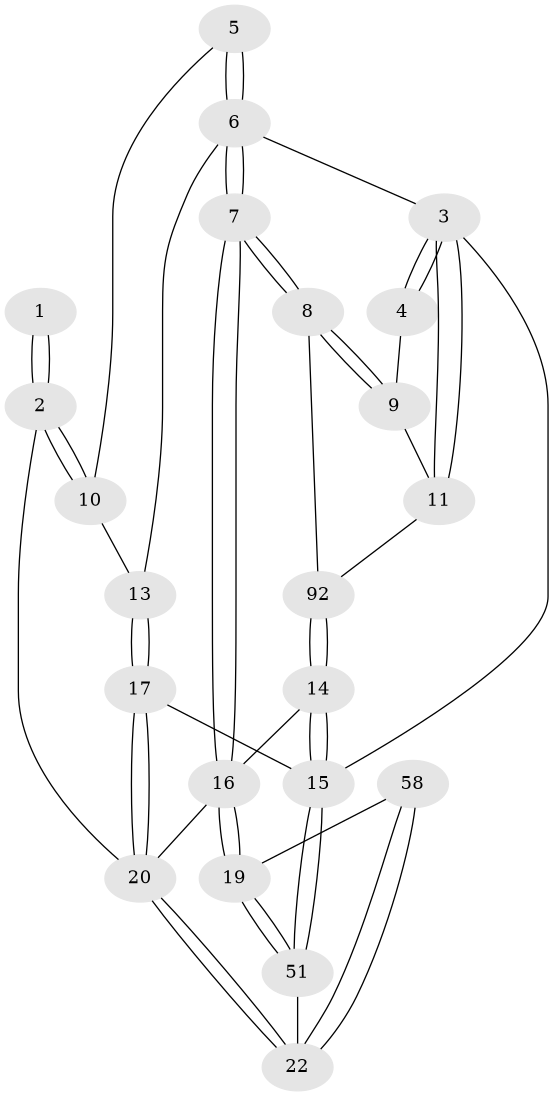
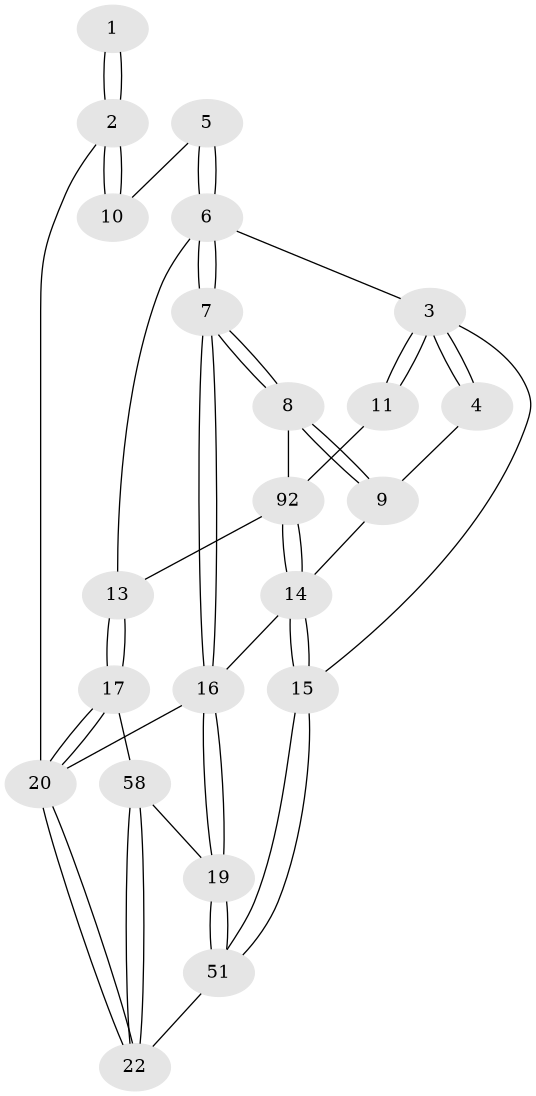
(417, 453) -> (340, 548)
(115, 548) -> (189, 556)
(223, 734) -> (123, 728)
